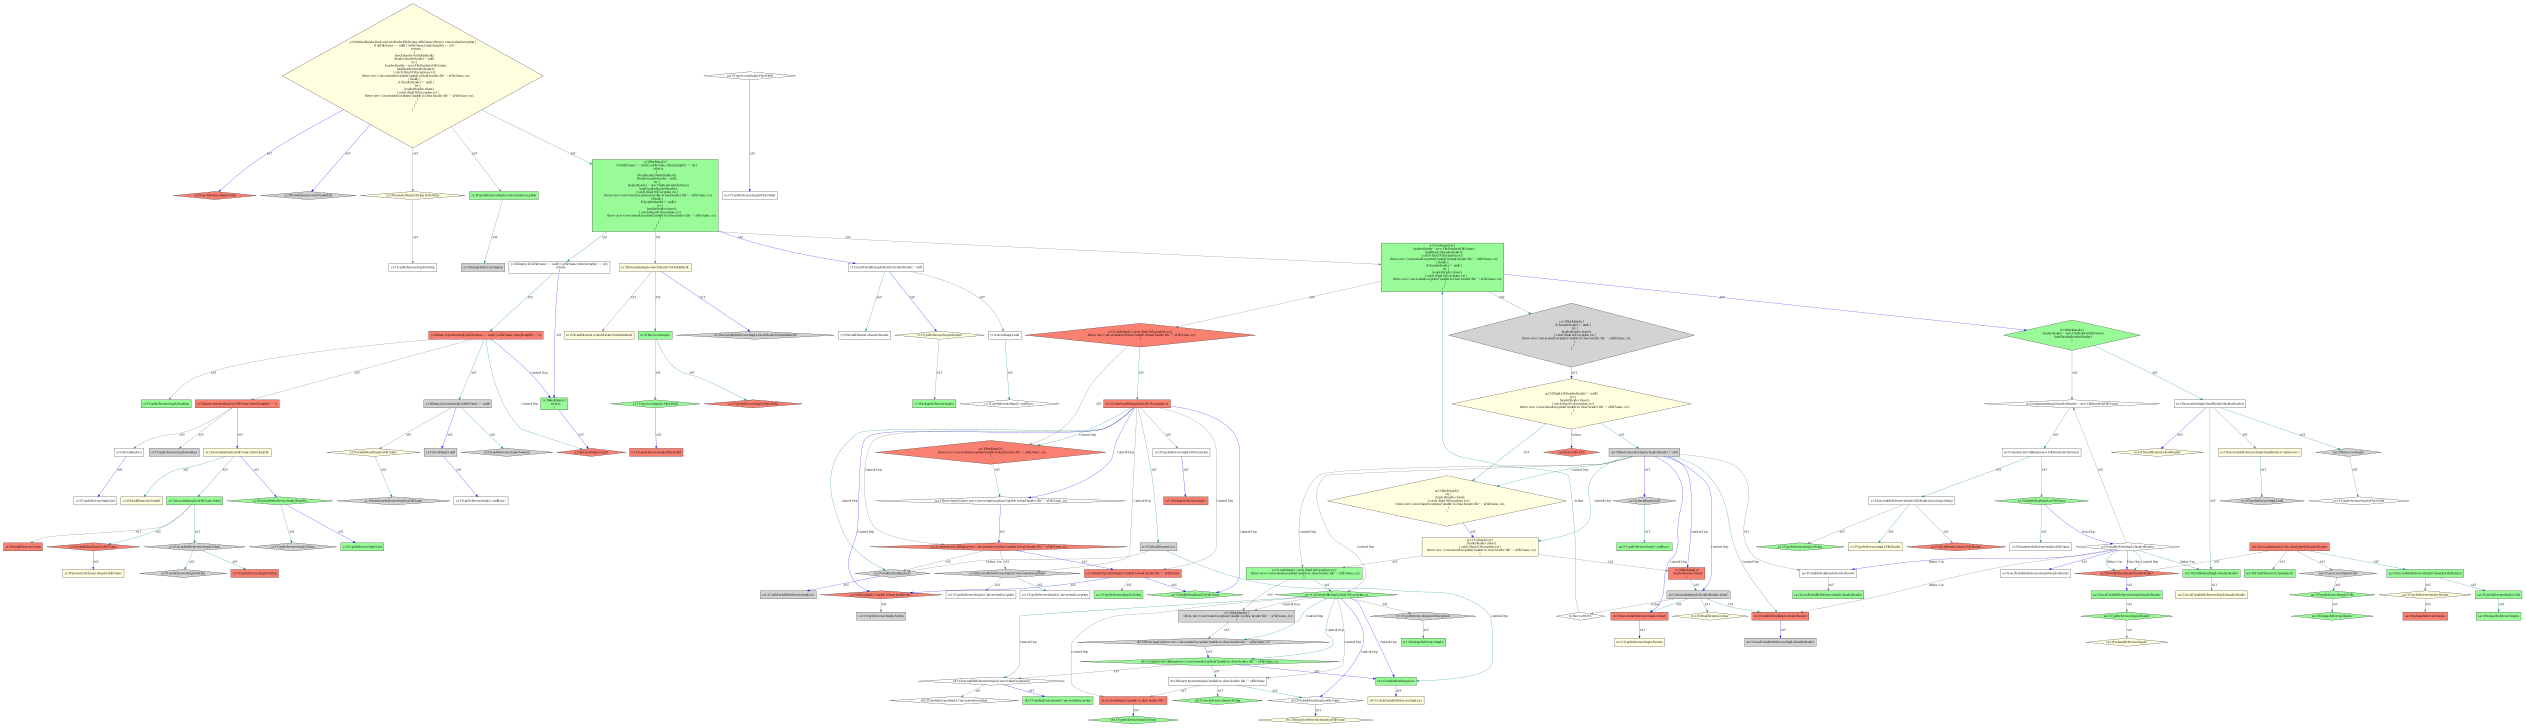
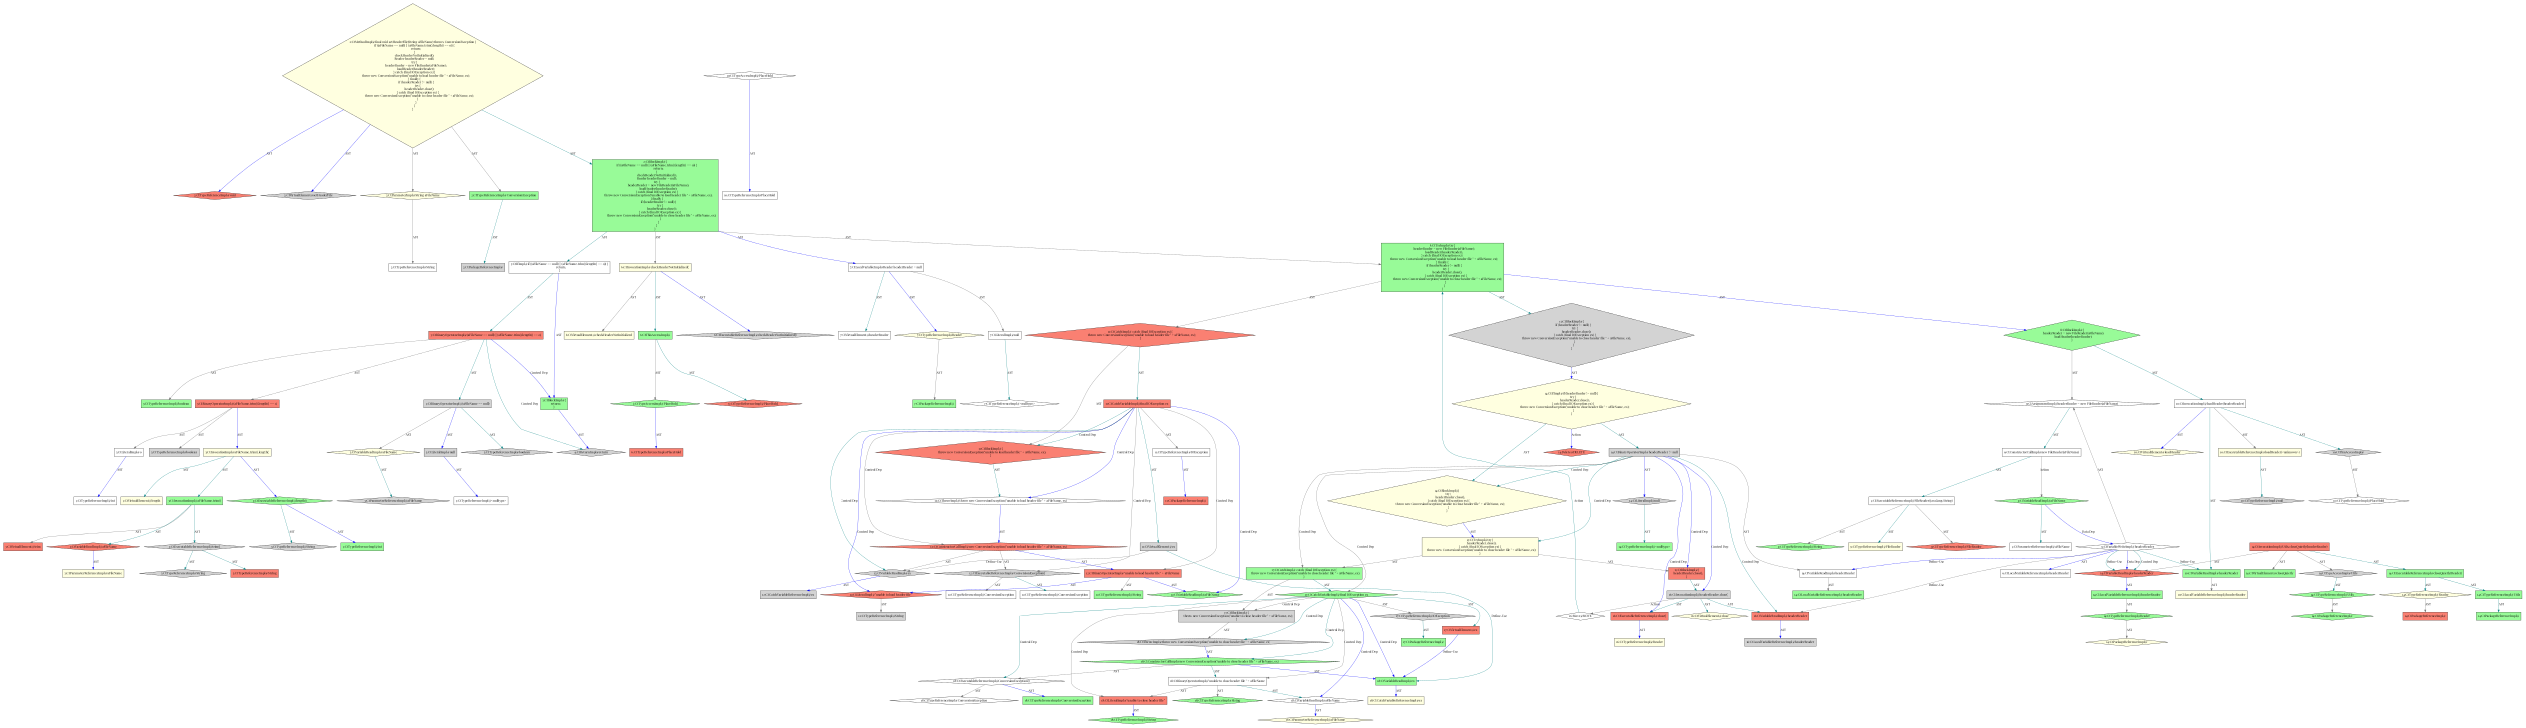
(591, 452) -> (591, 452)
(2044, 470) -> (2044, 470)
(1499, 616) -> (1499, 616)
none -> (1461, 630)
